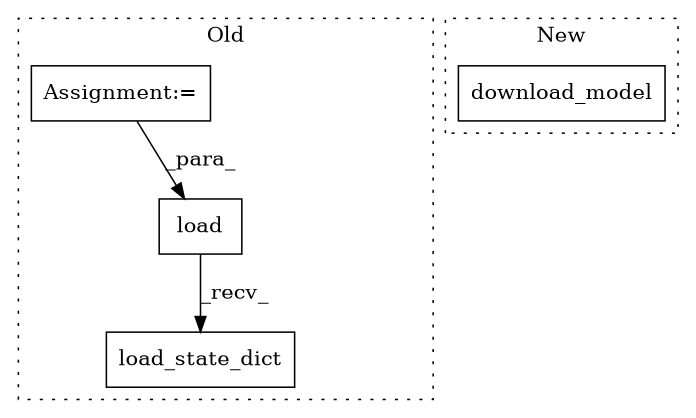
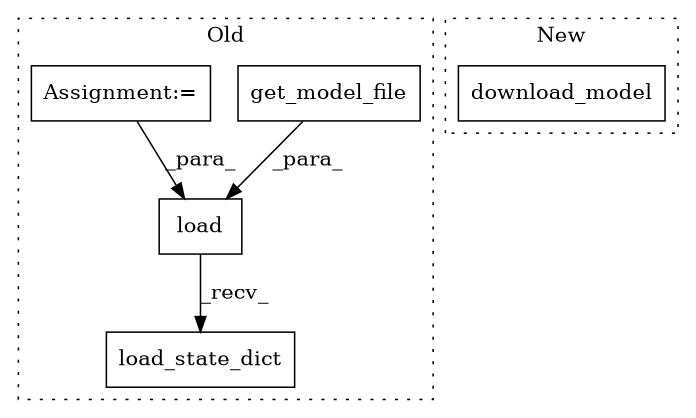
none -> (329, 93)
